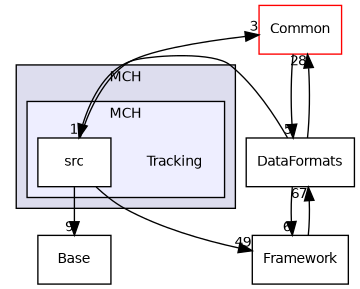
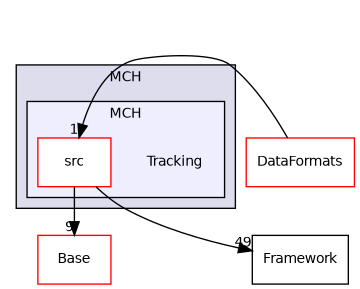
(300, 30) -> none
(74, 162) -> (74, 162)
(300, 162) -> (300, 162)
(291, 204) -> none
(309, 218) -> none
(74, 260) -> (74, 260)
